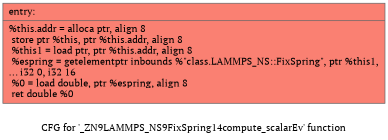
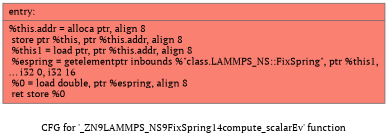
(41, 94) -> (37, 94)
